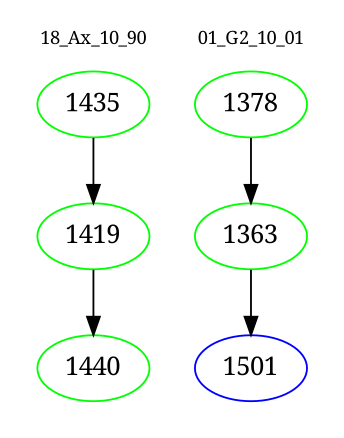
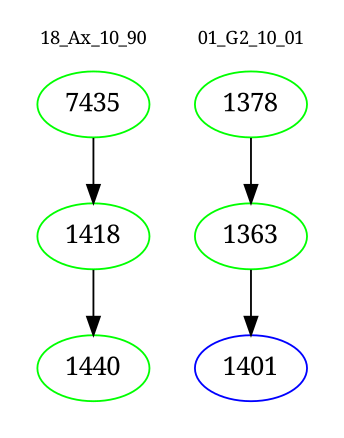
(93, 104) -> (93, 104)
(93, 236) -> (93, 236)
(251, 368) -> (251, 368)
